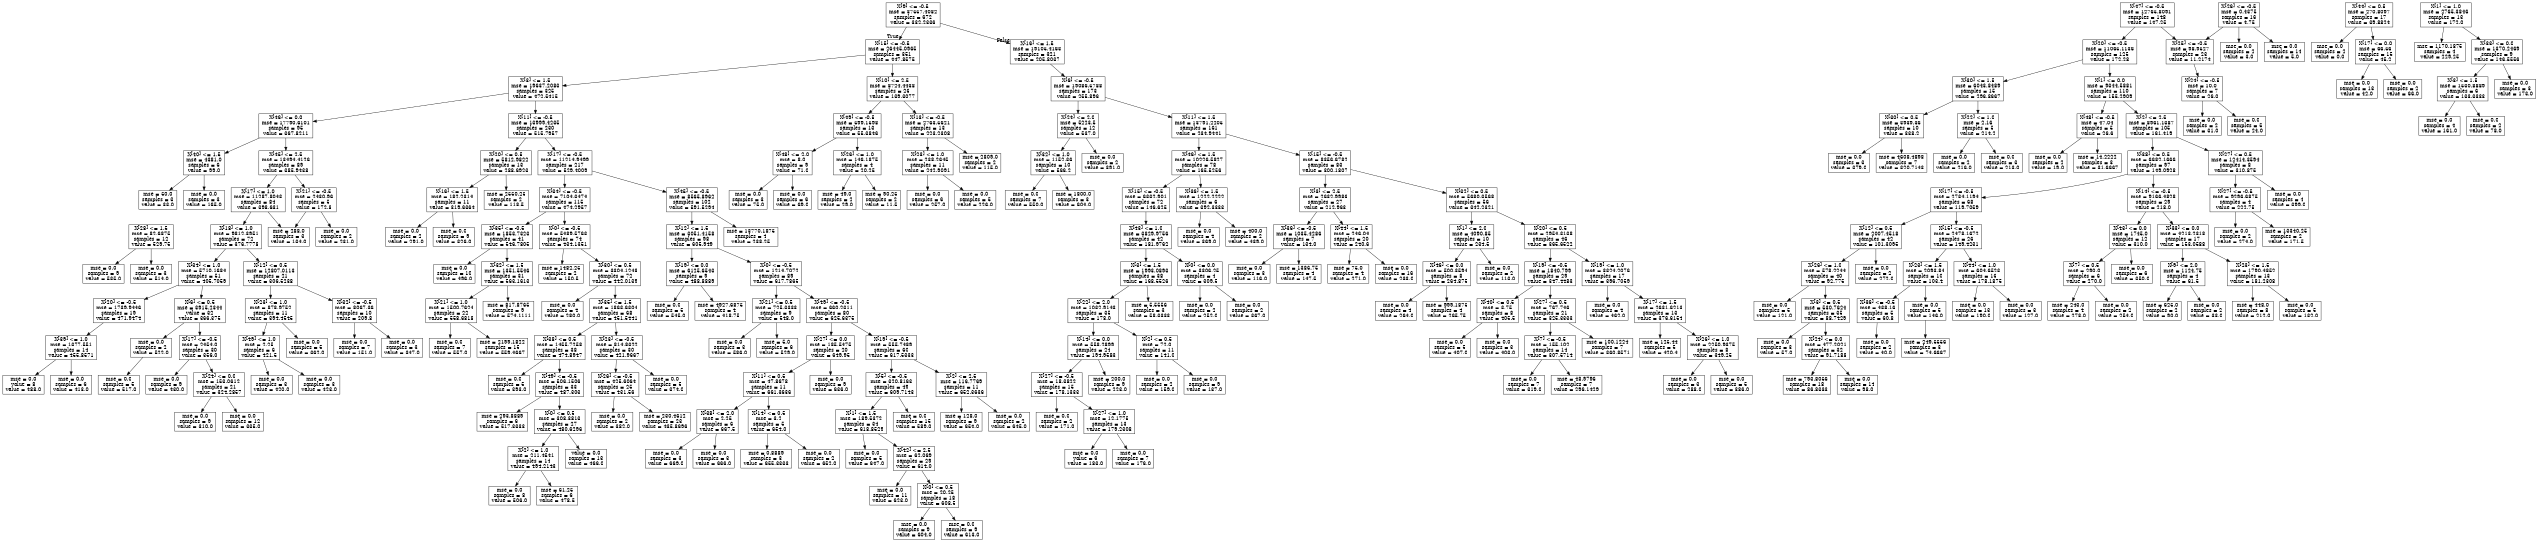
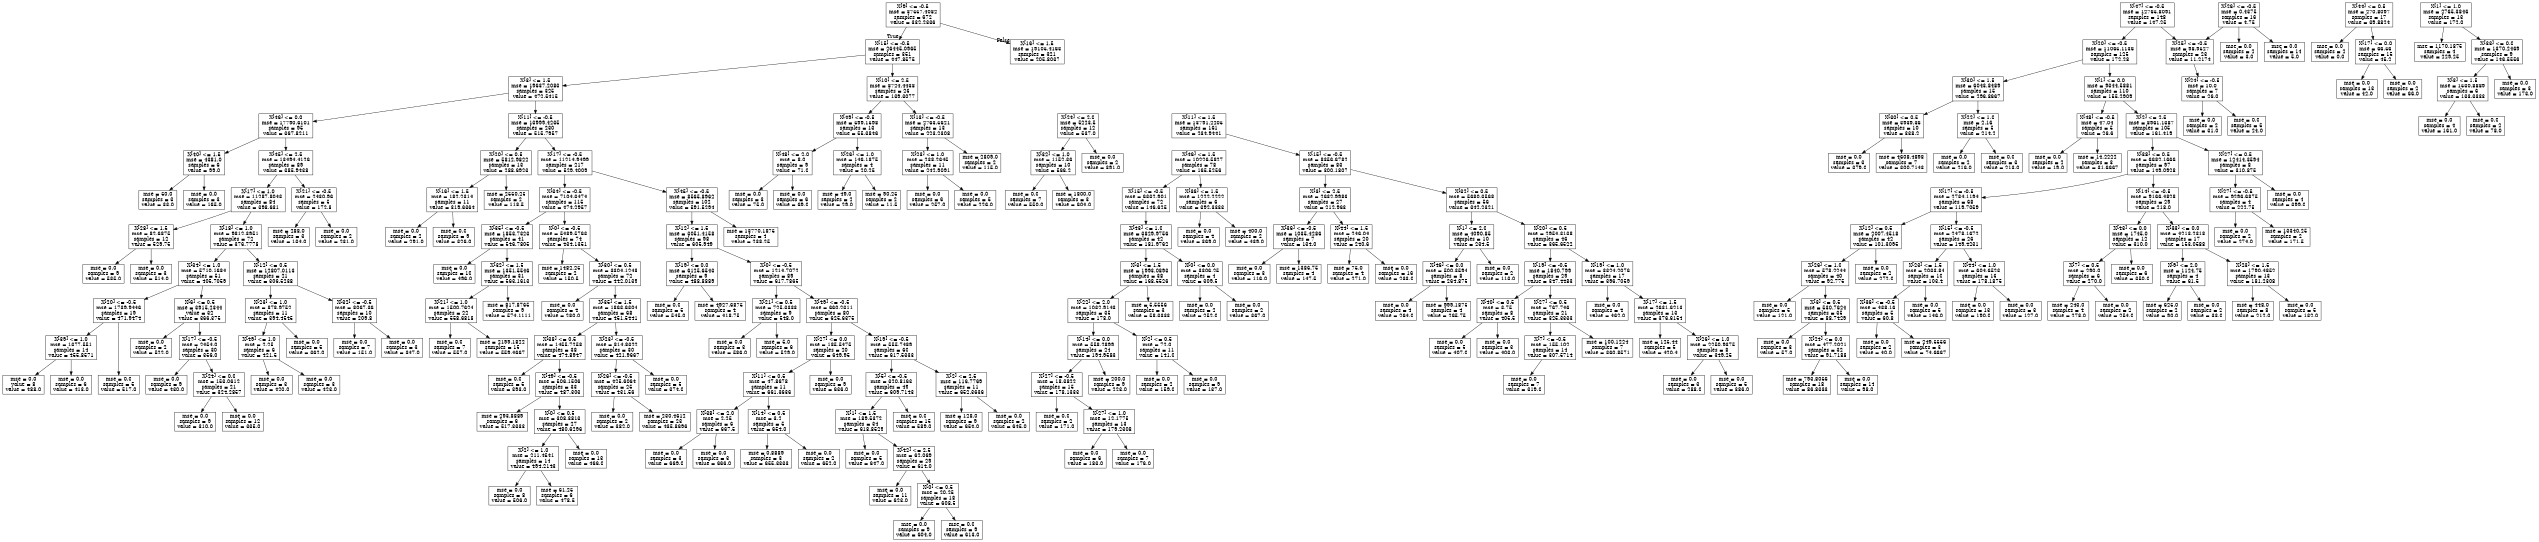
(1078, 89) -> none
(1199, 143) -> none
(1902, 163) -> (1902, 163)
(273, 218) -> (204, 220)
(1925, 274) -> (1925, 274)
(1925, 327) -> (1902, 329)
(136, 365) -> (119, 347)
(1577, 385) -> none
(586, 459) -> (586, 459)
(1086, 459) -> (1086, 459)
